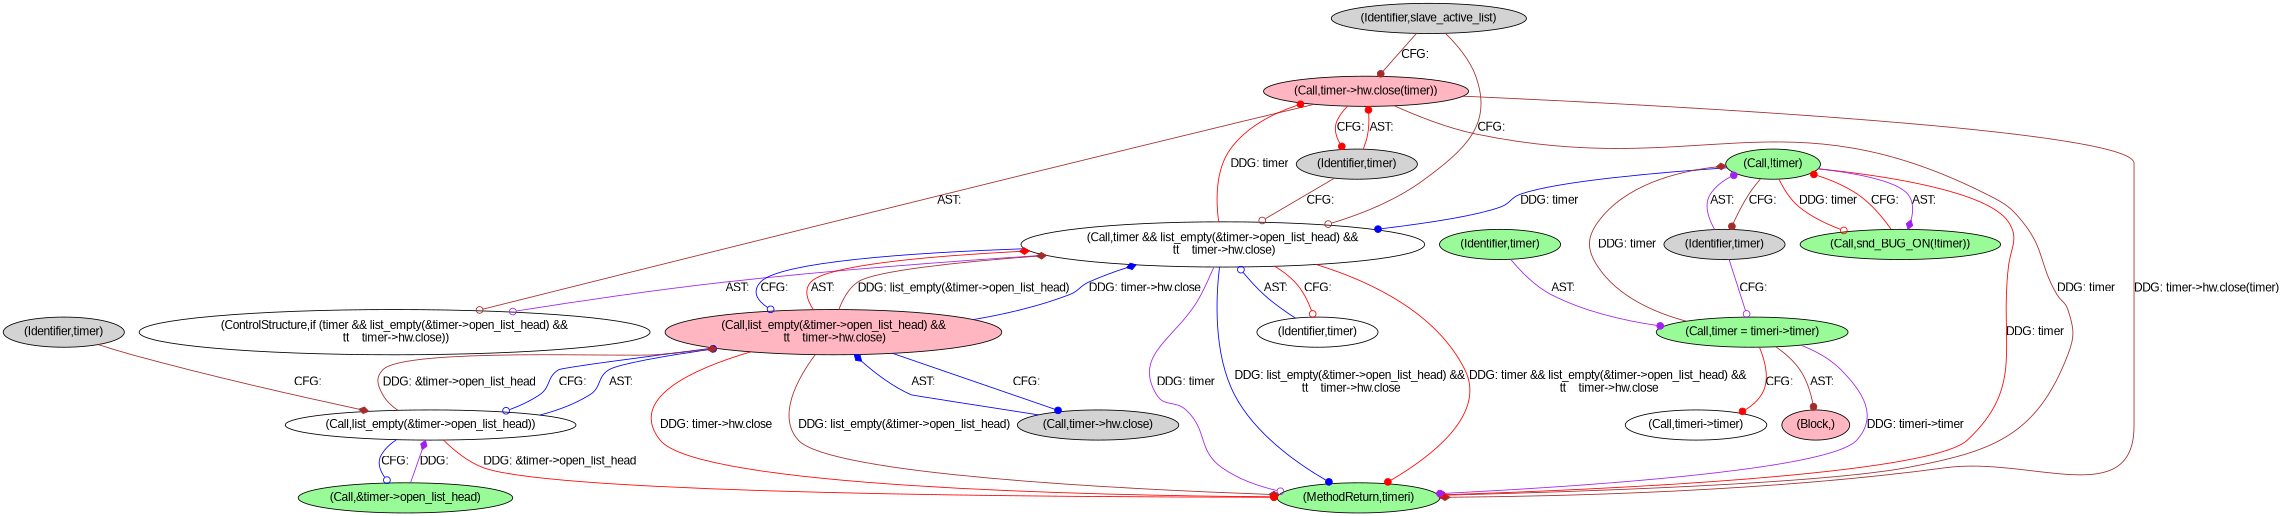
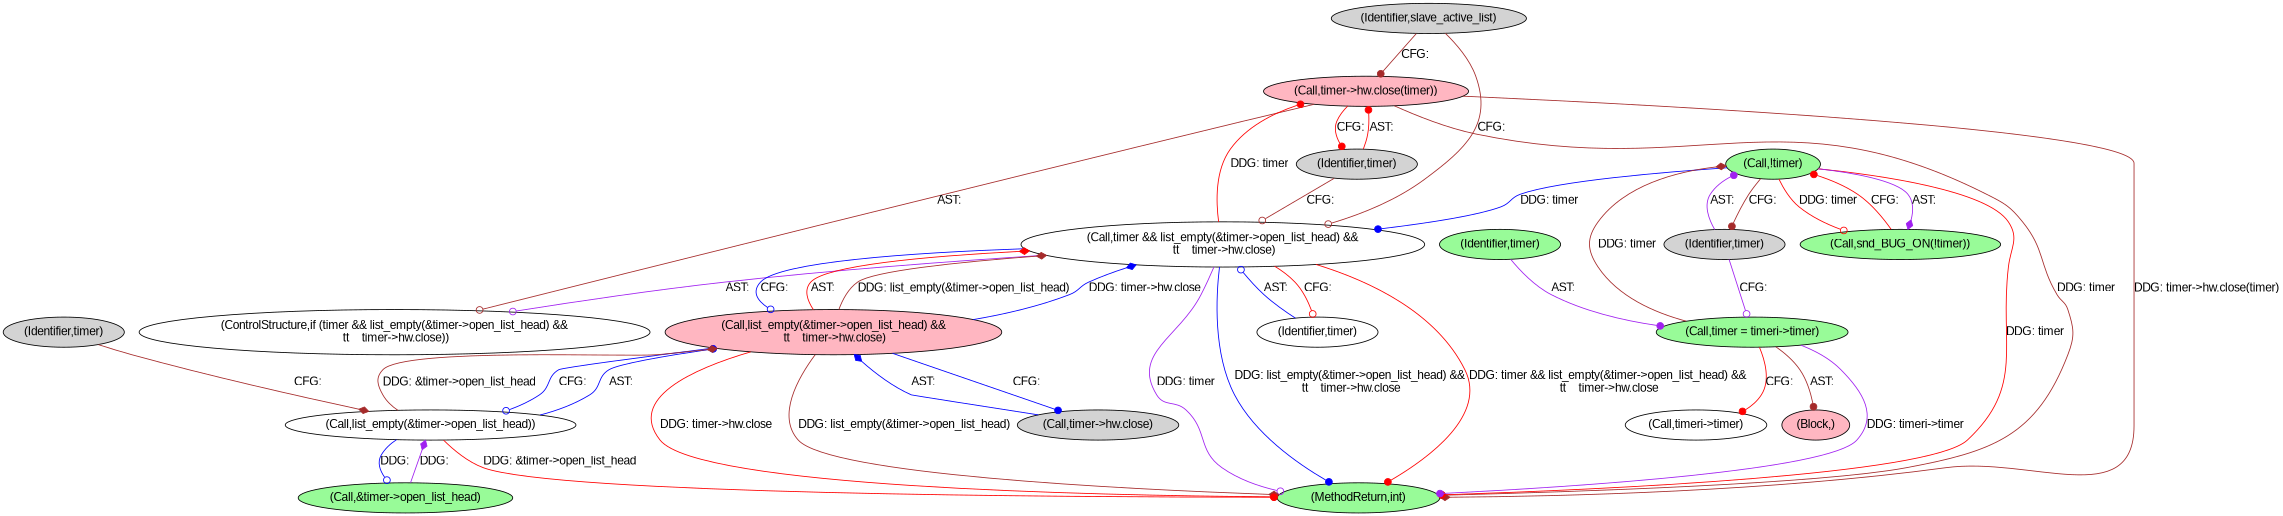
(397, 461) -> (397, 461)
(1359, 498) -> (1359, 498)
